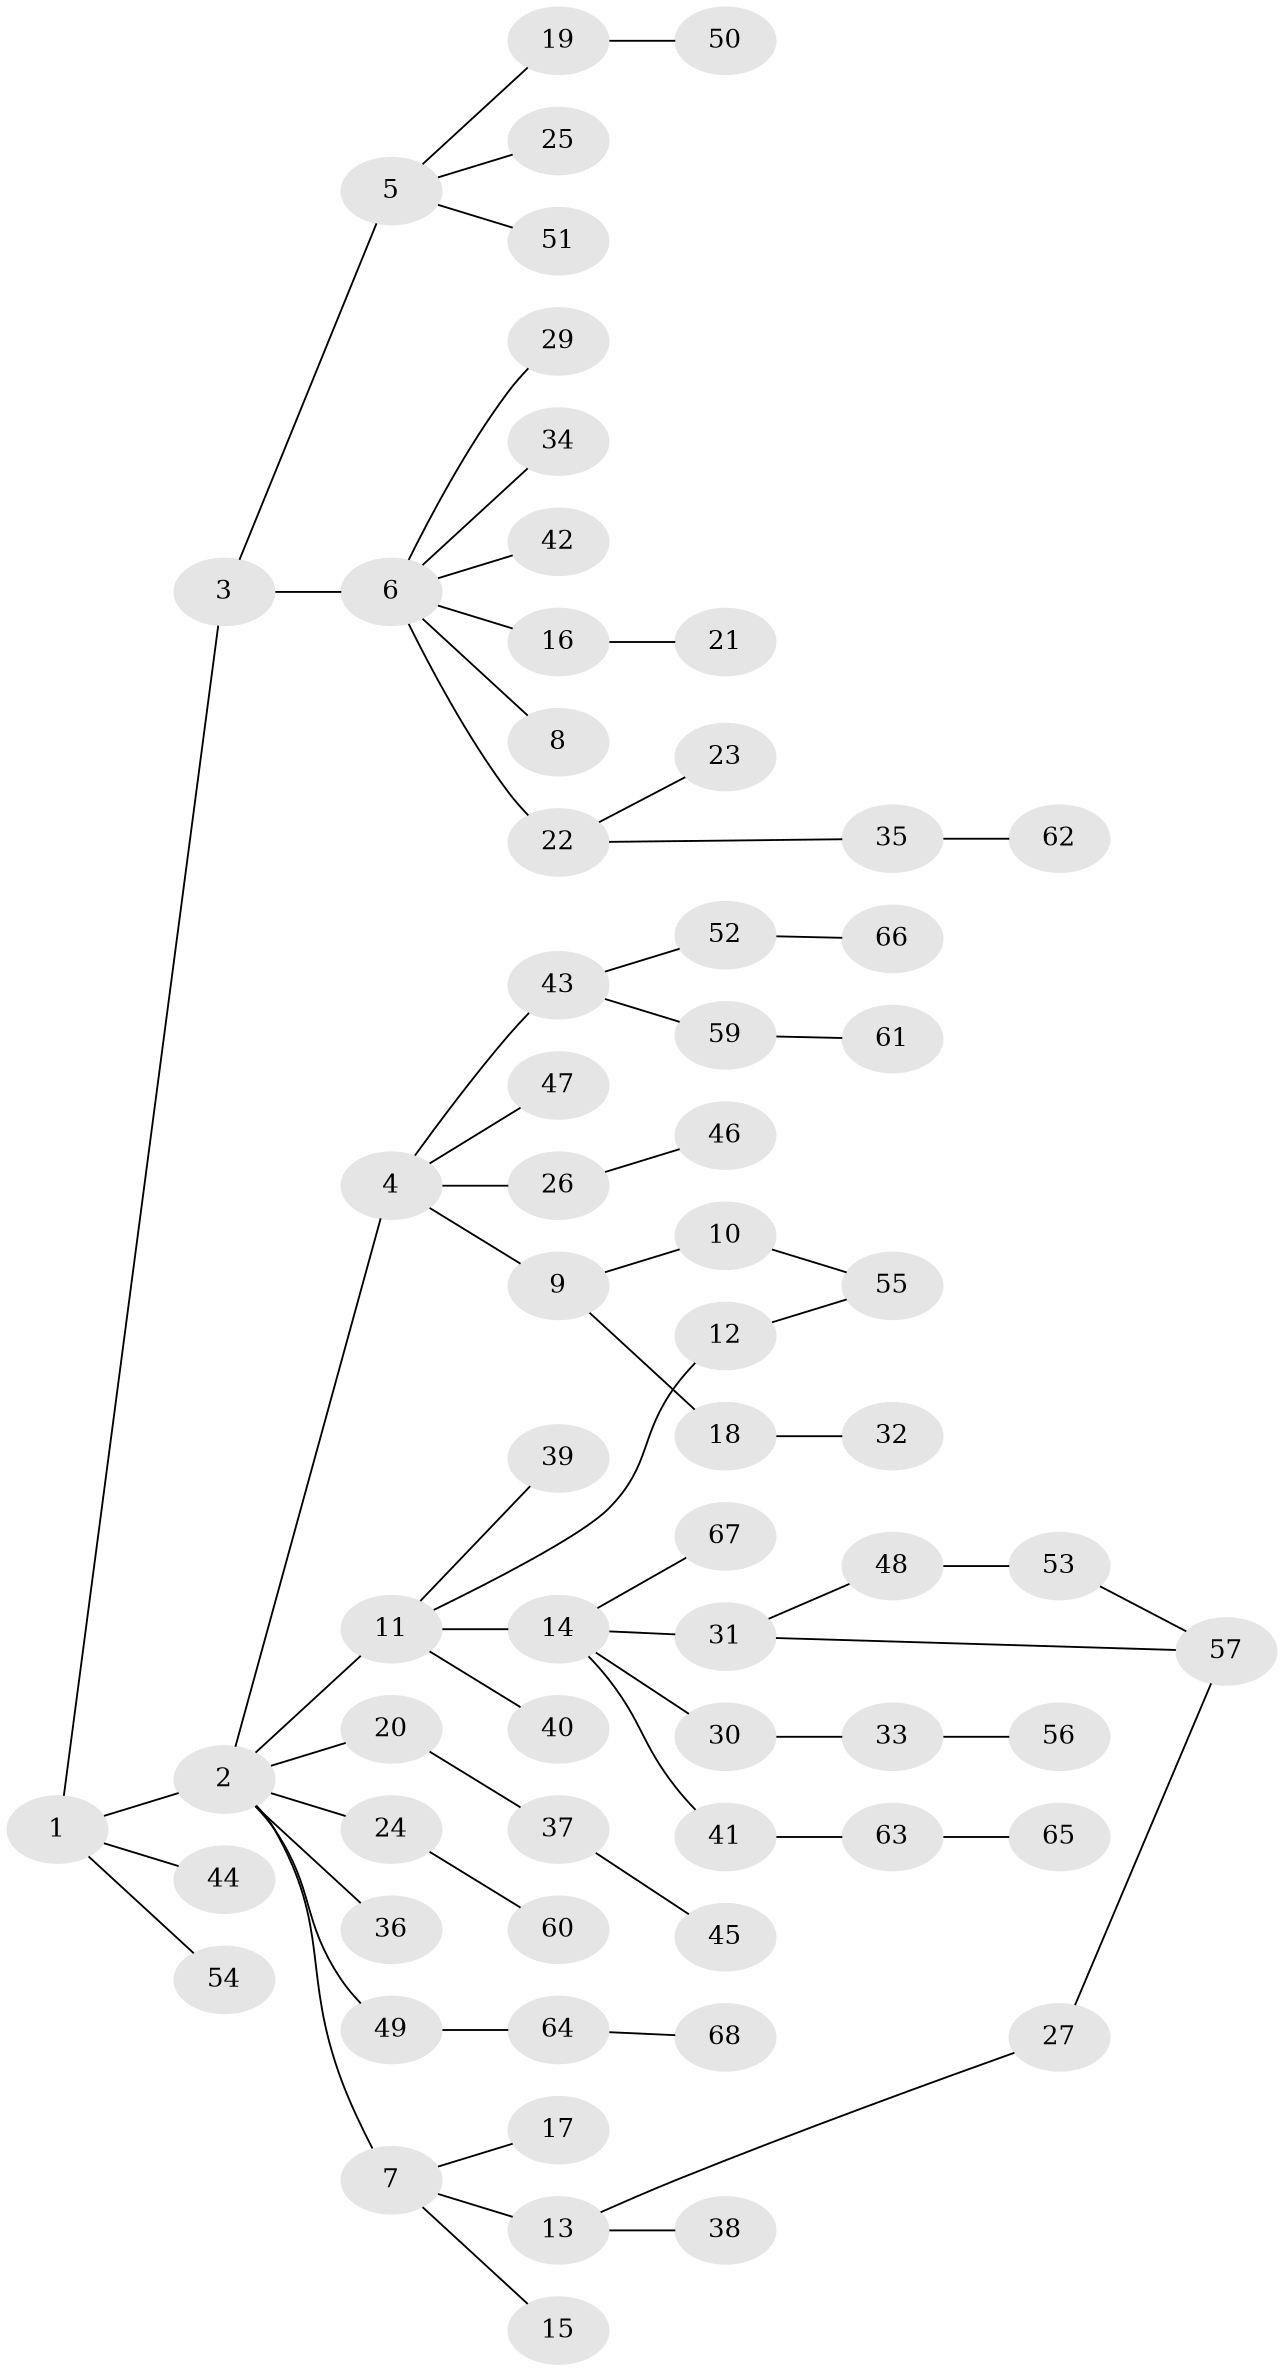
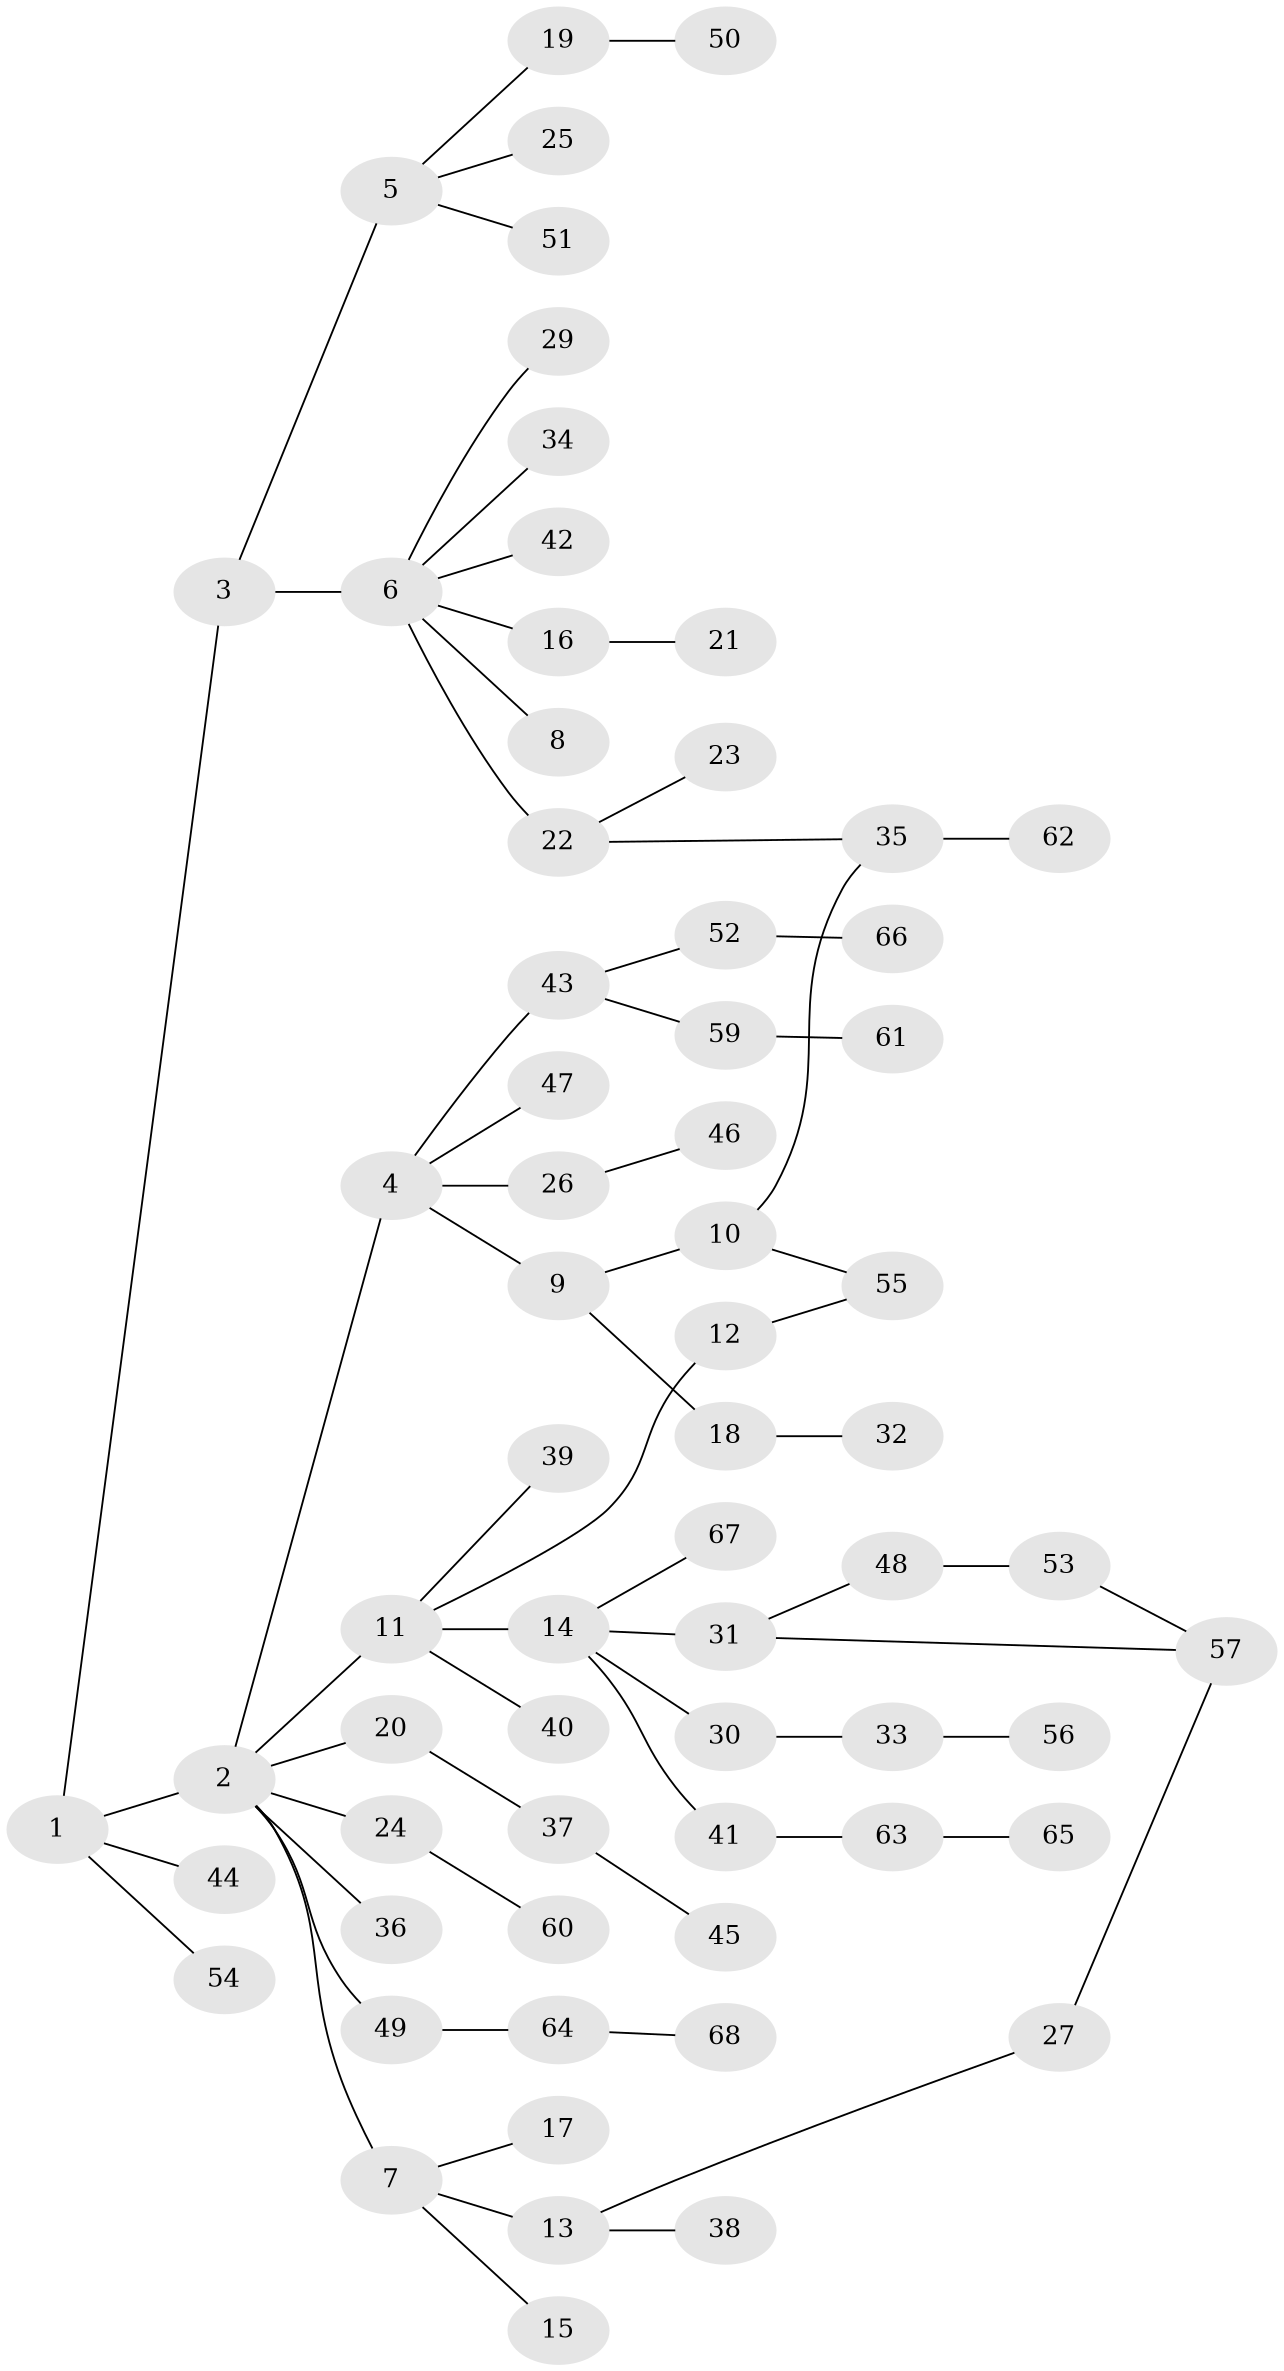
none -> (808, 1056)
